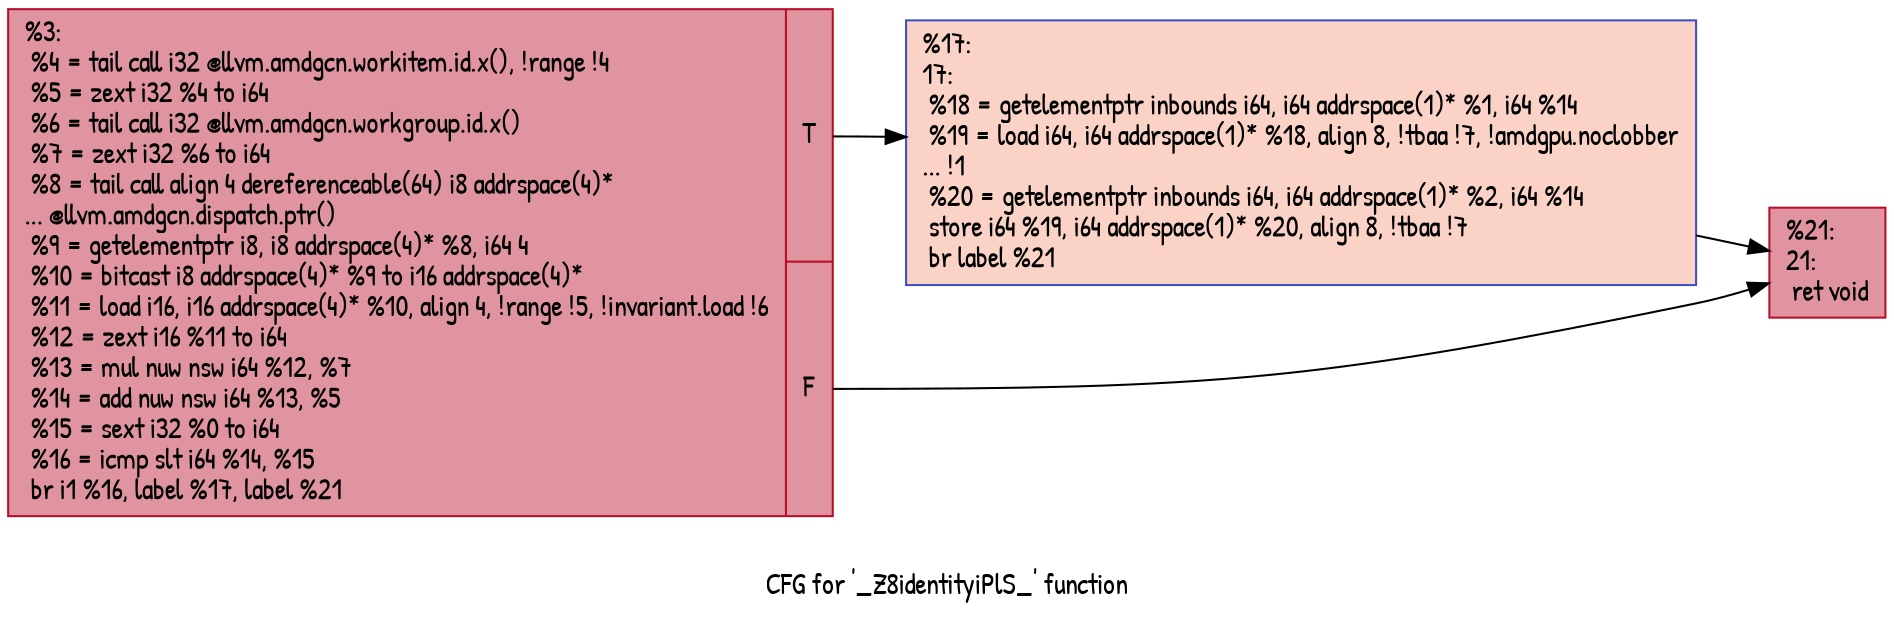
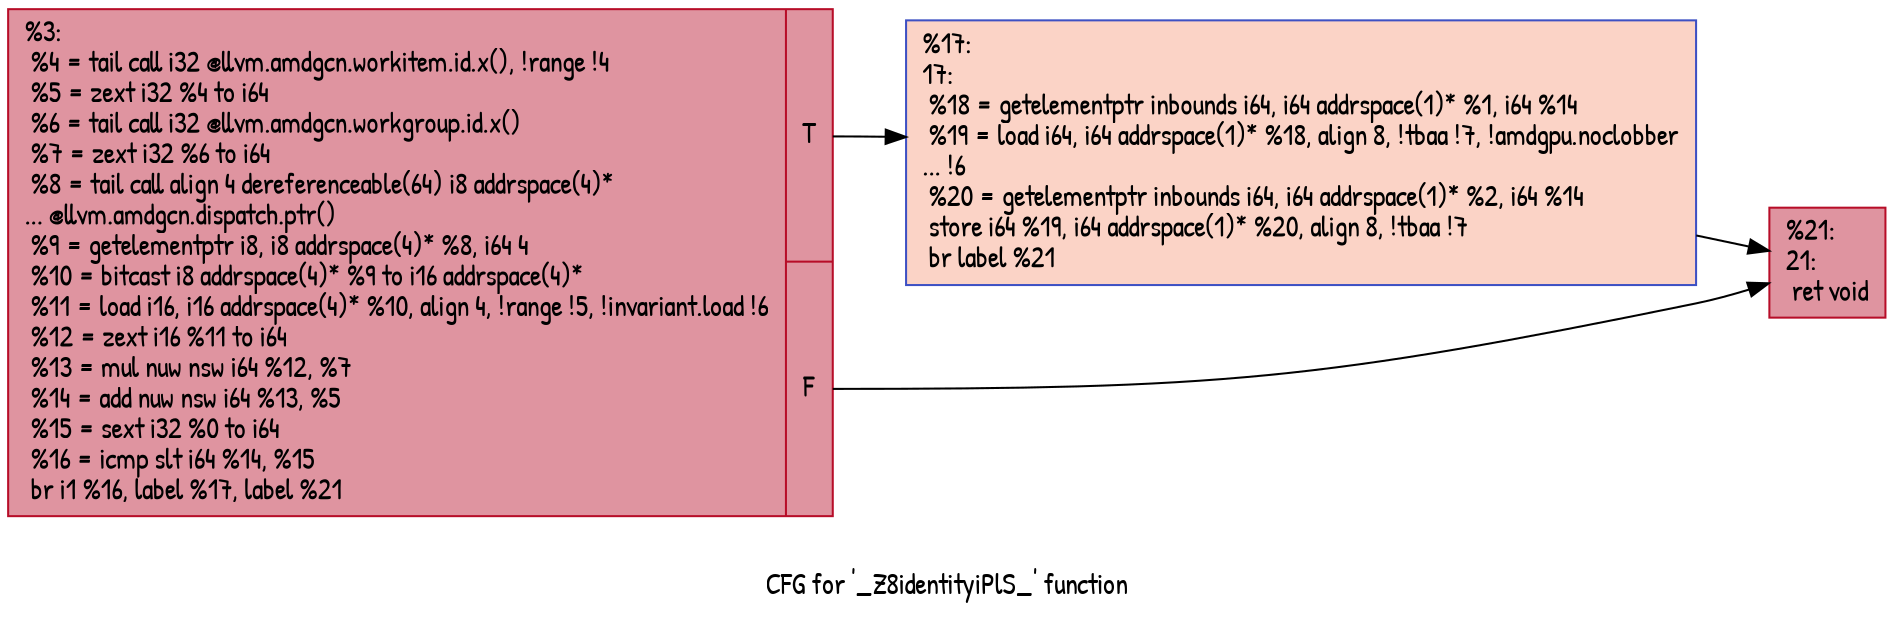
(945, 167) -> (945, 167)
